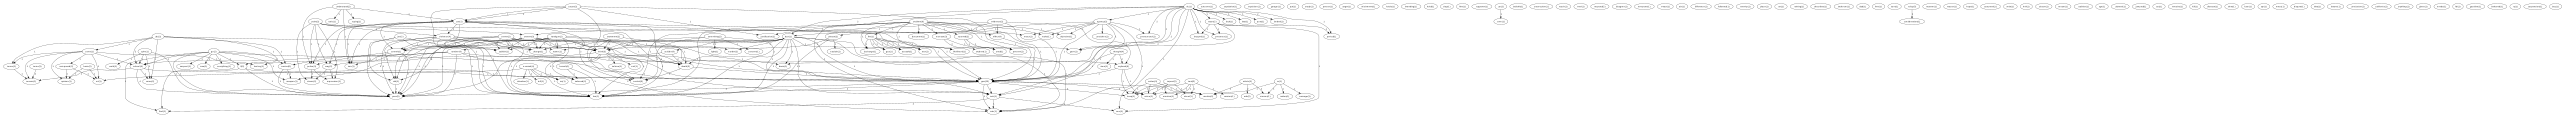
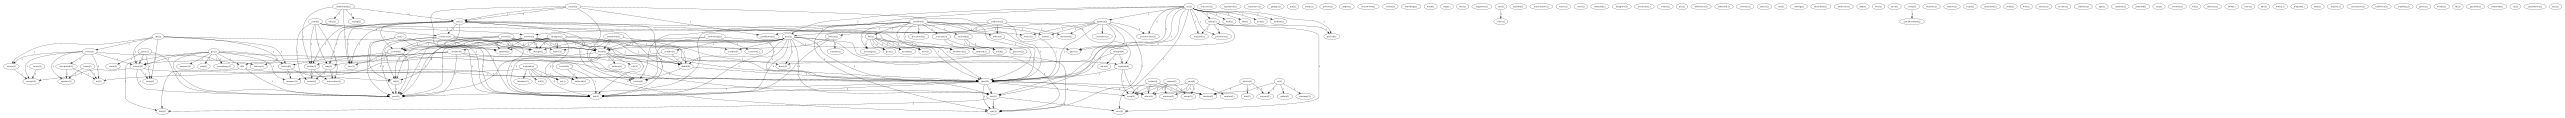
(970, 32) -> (929, 44)
(715, 51) -> none
(325, 93) -> (339, 78)
